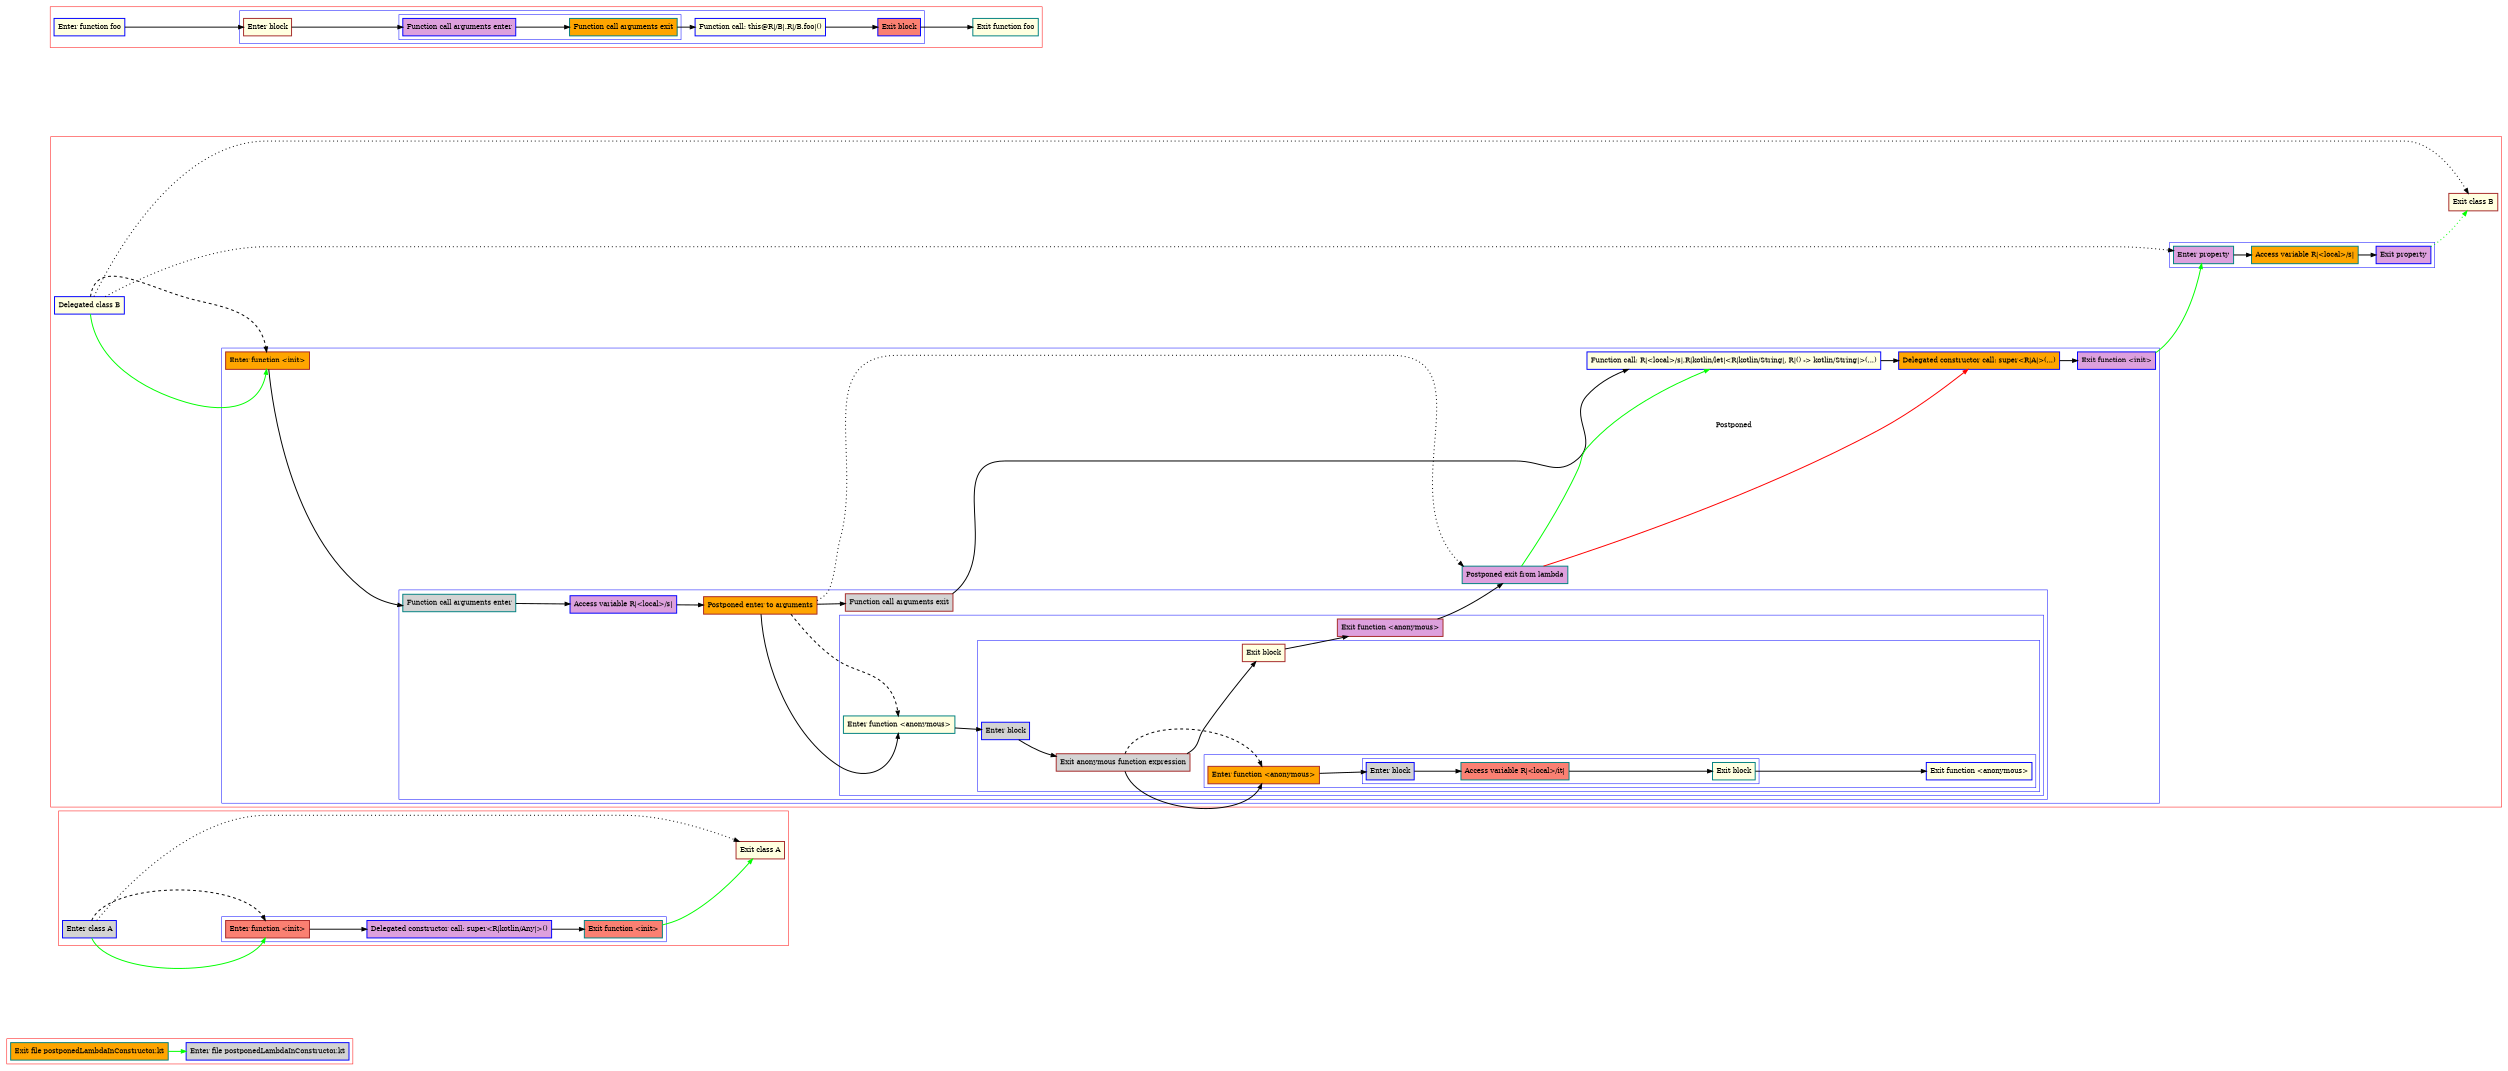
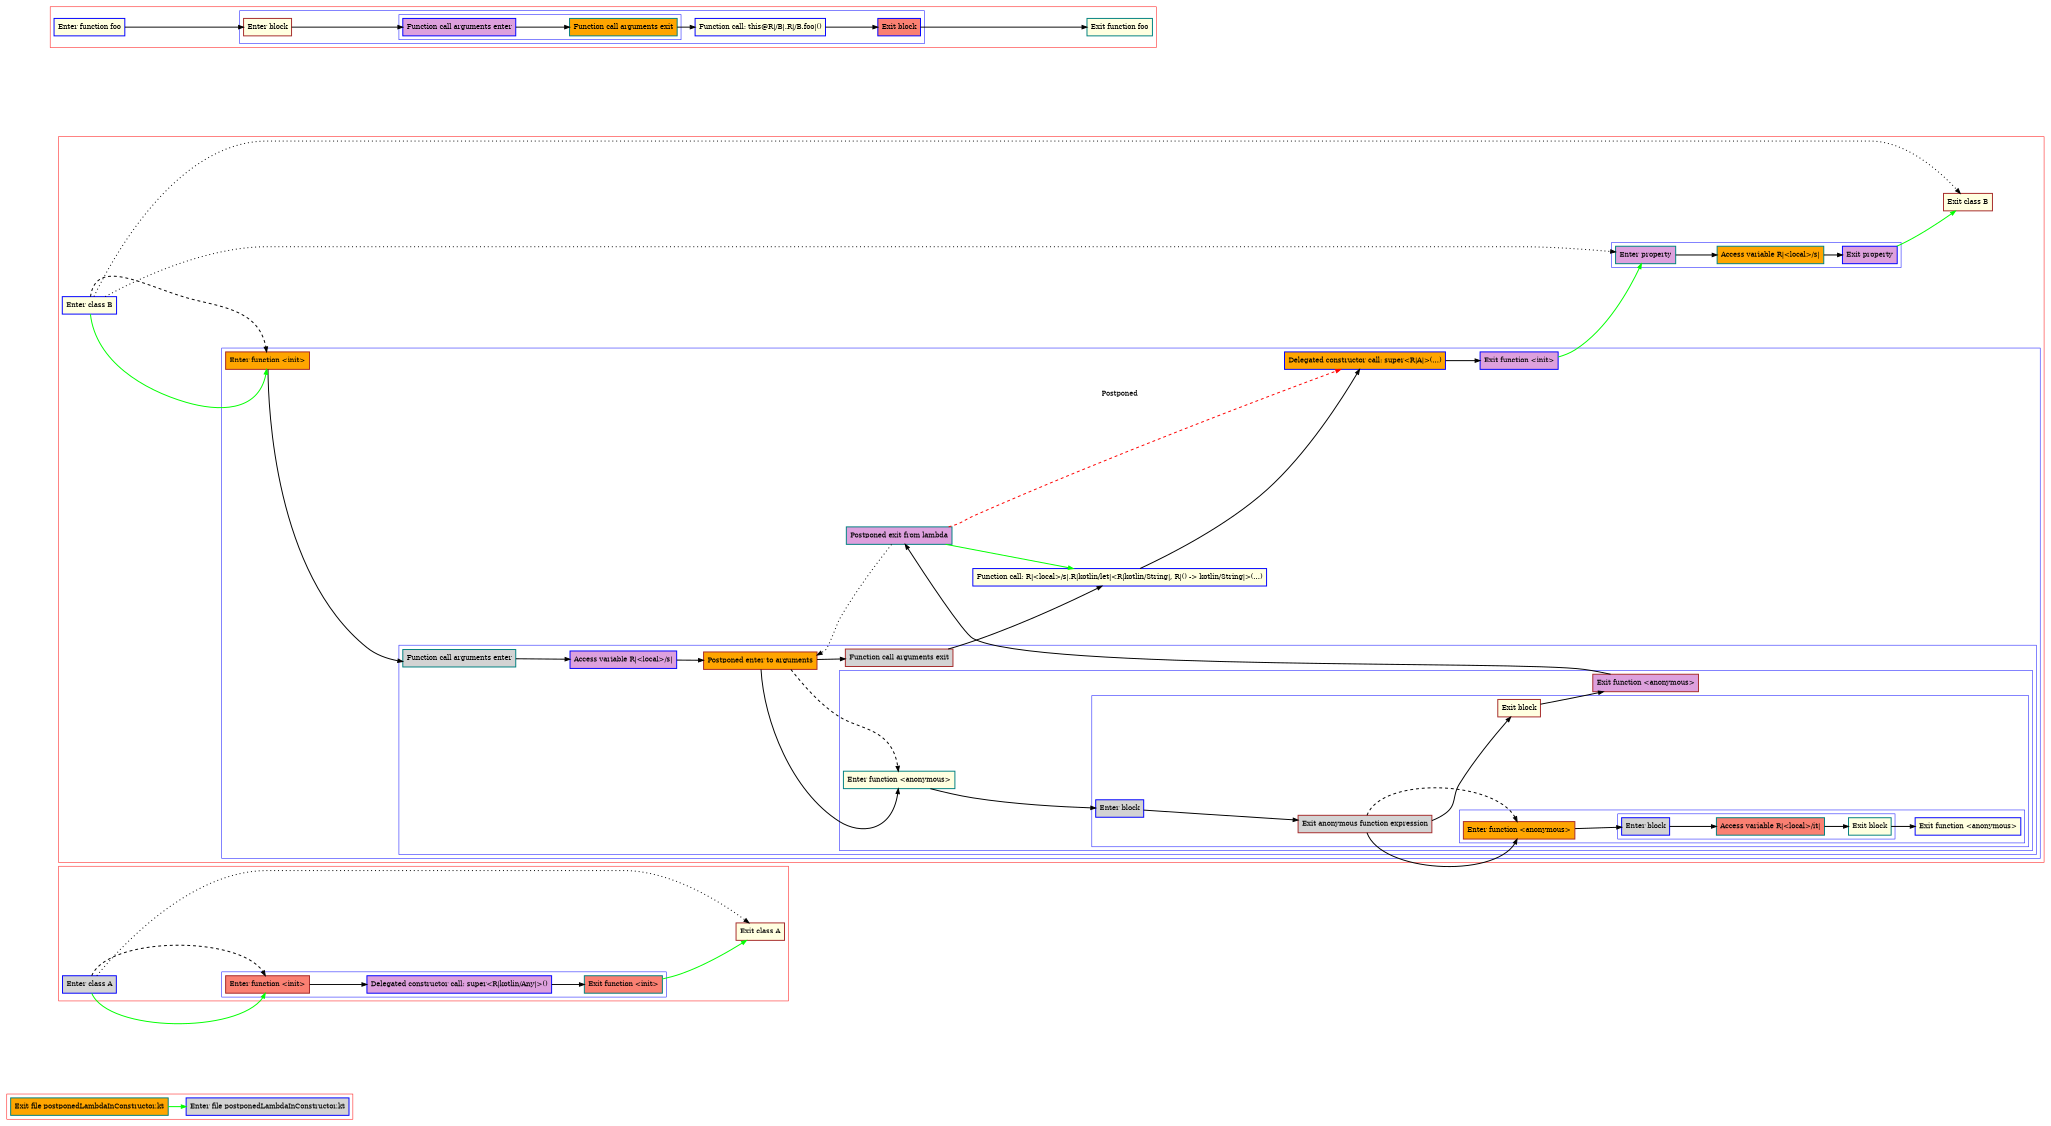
(2449, 232) -> (1925, 231)
(89, 305) -> (89, 305)
(1123, 355) -> (853, 597)
(1762, 485) -> (1141, 446)
